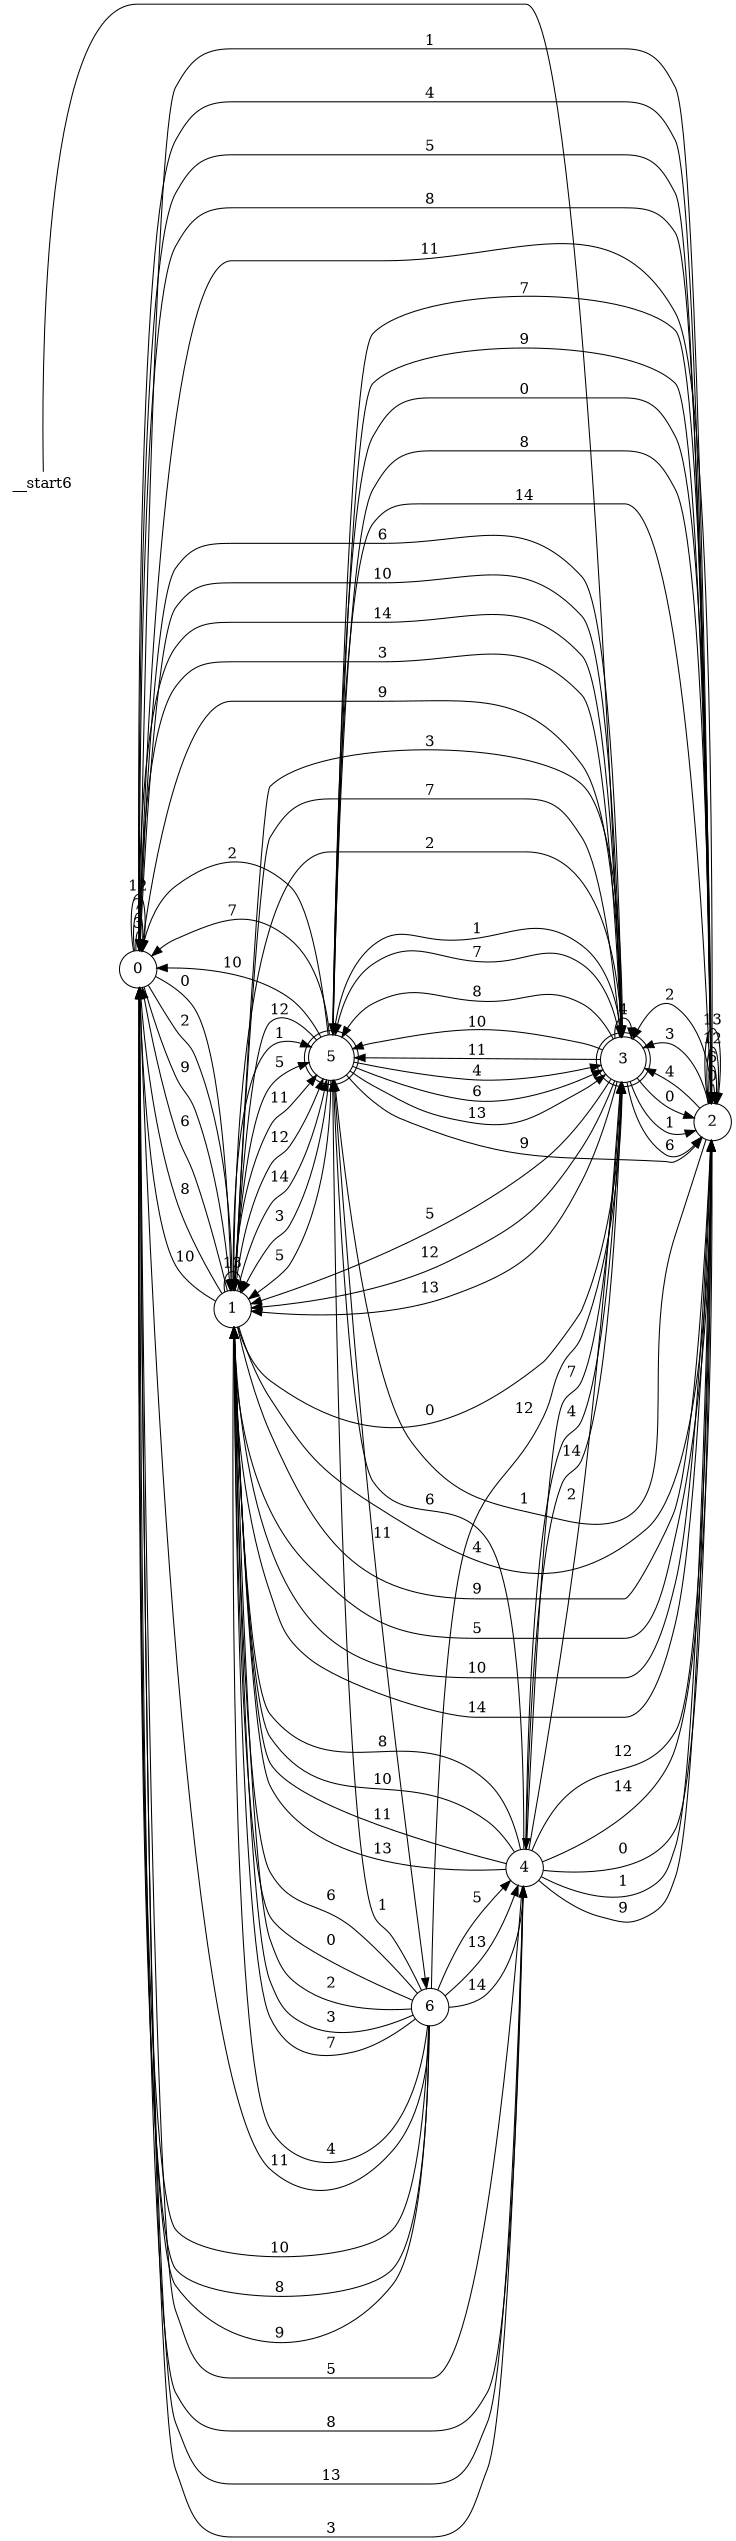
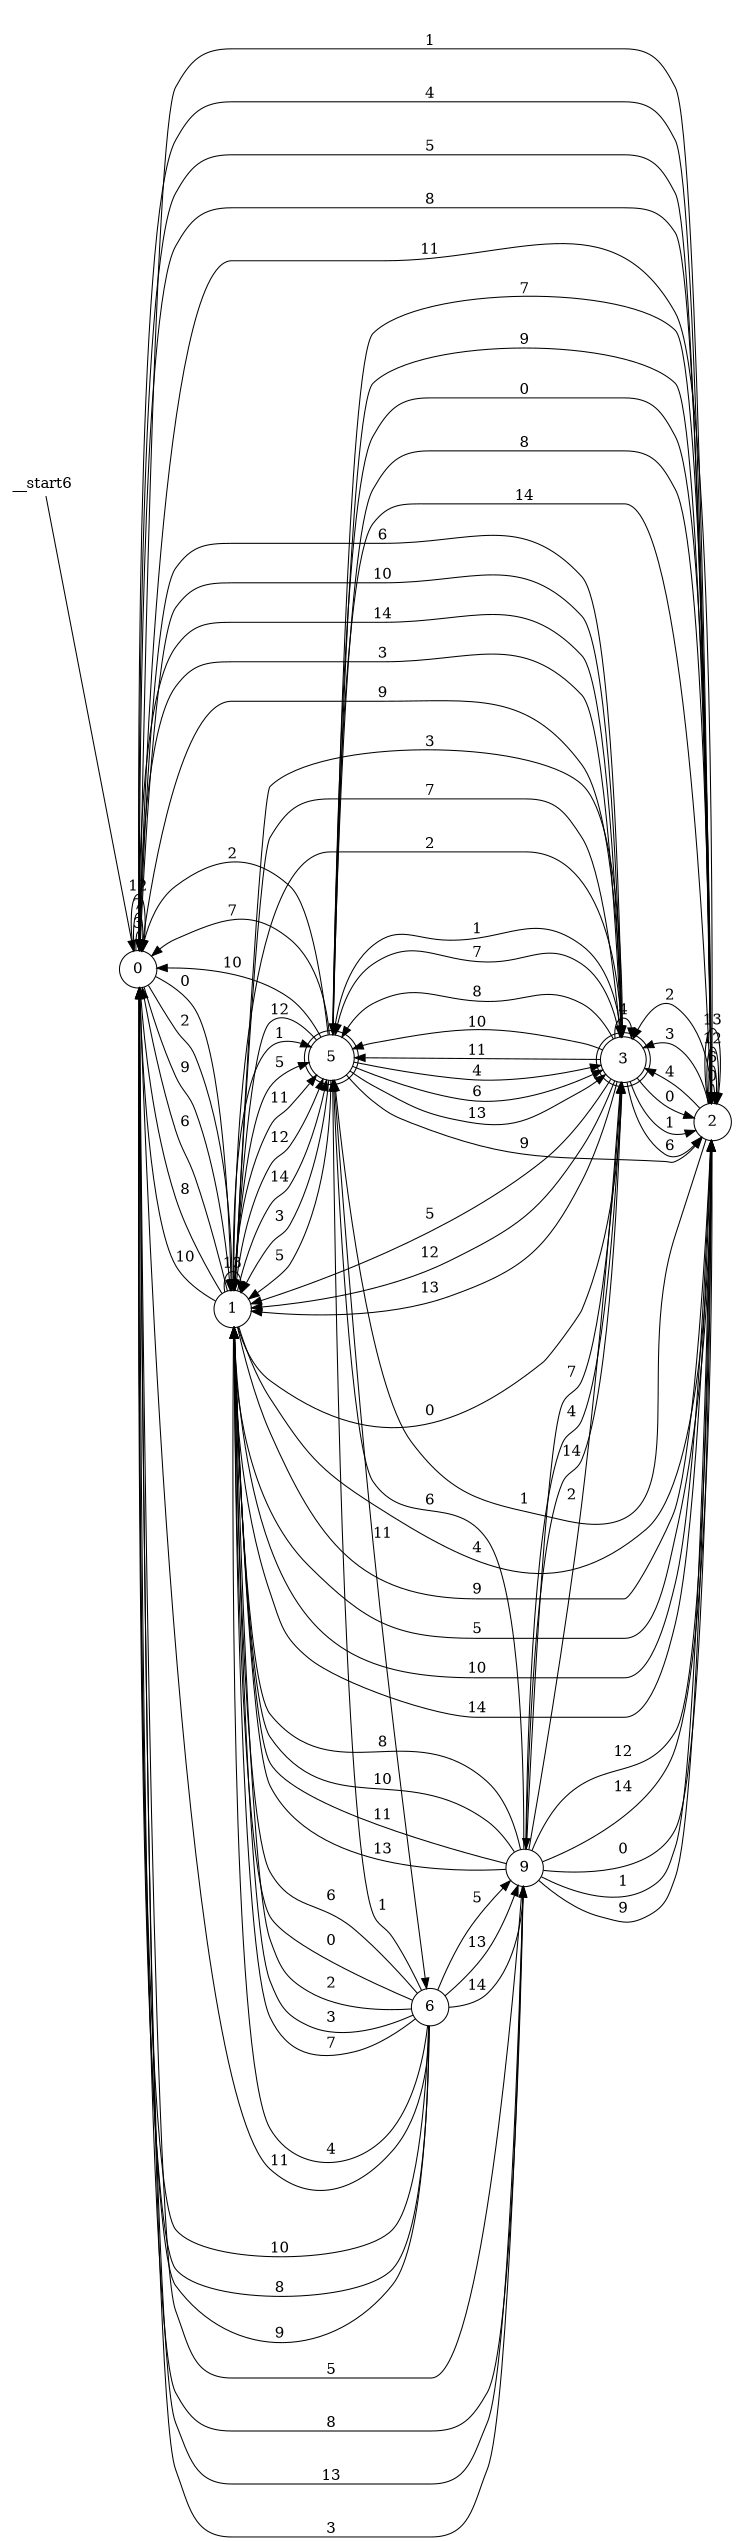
(550, 72) -> (89, 718)
(466, 1547) -> none
(525, 1868) -> (525, 1868)
